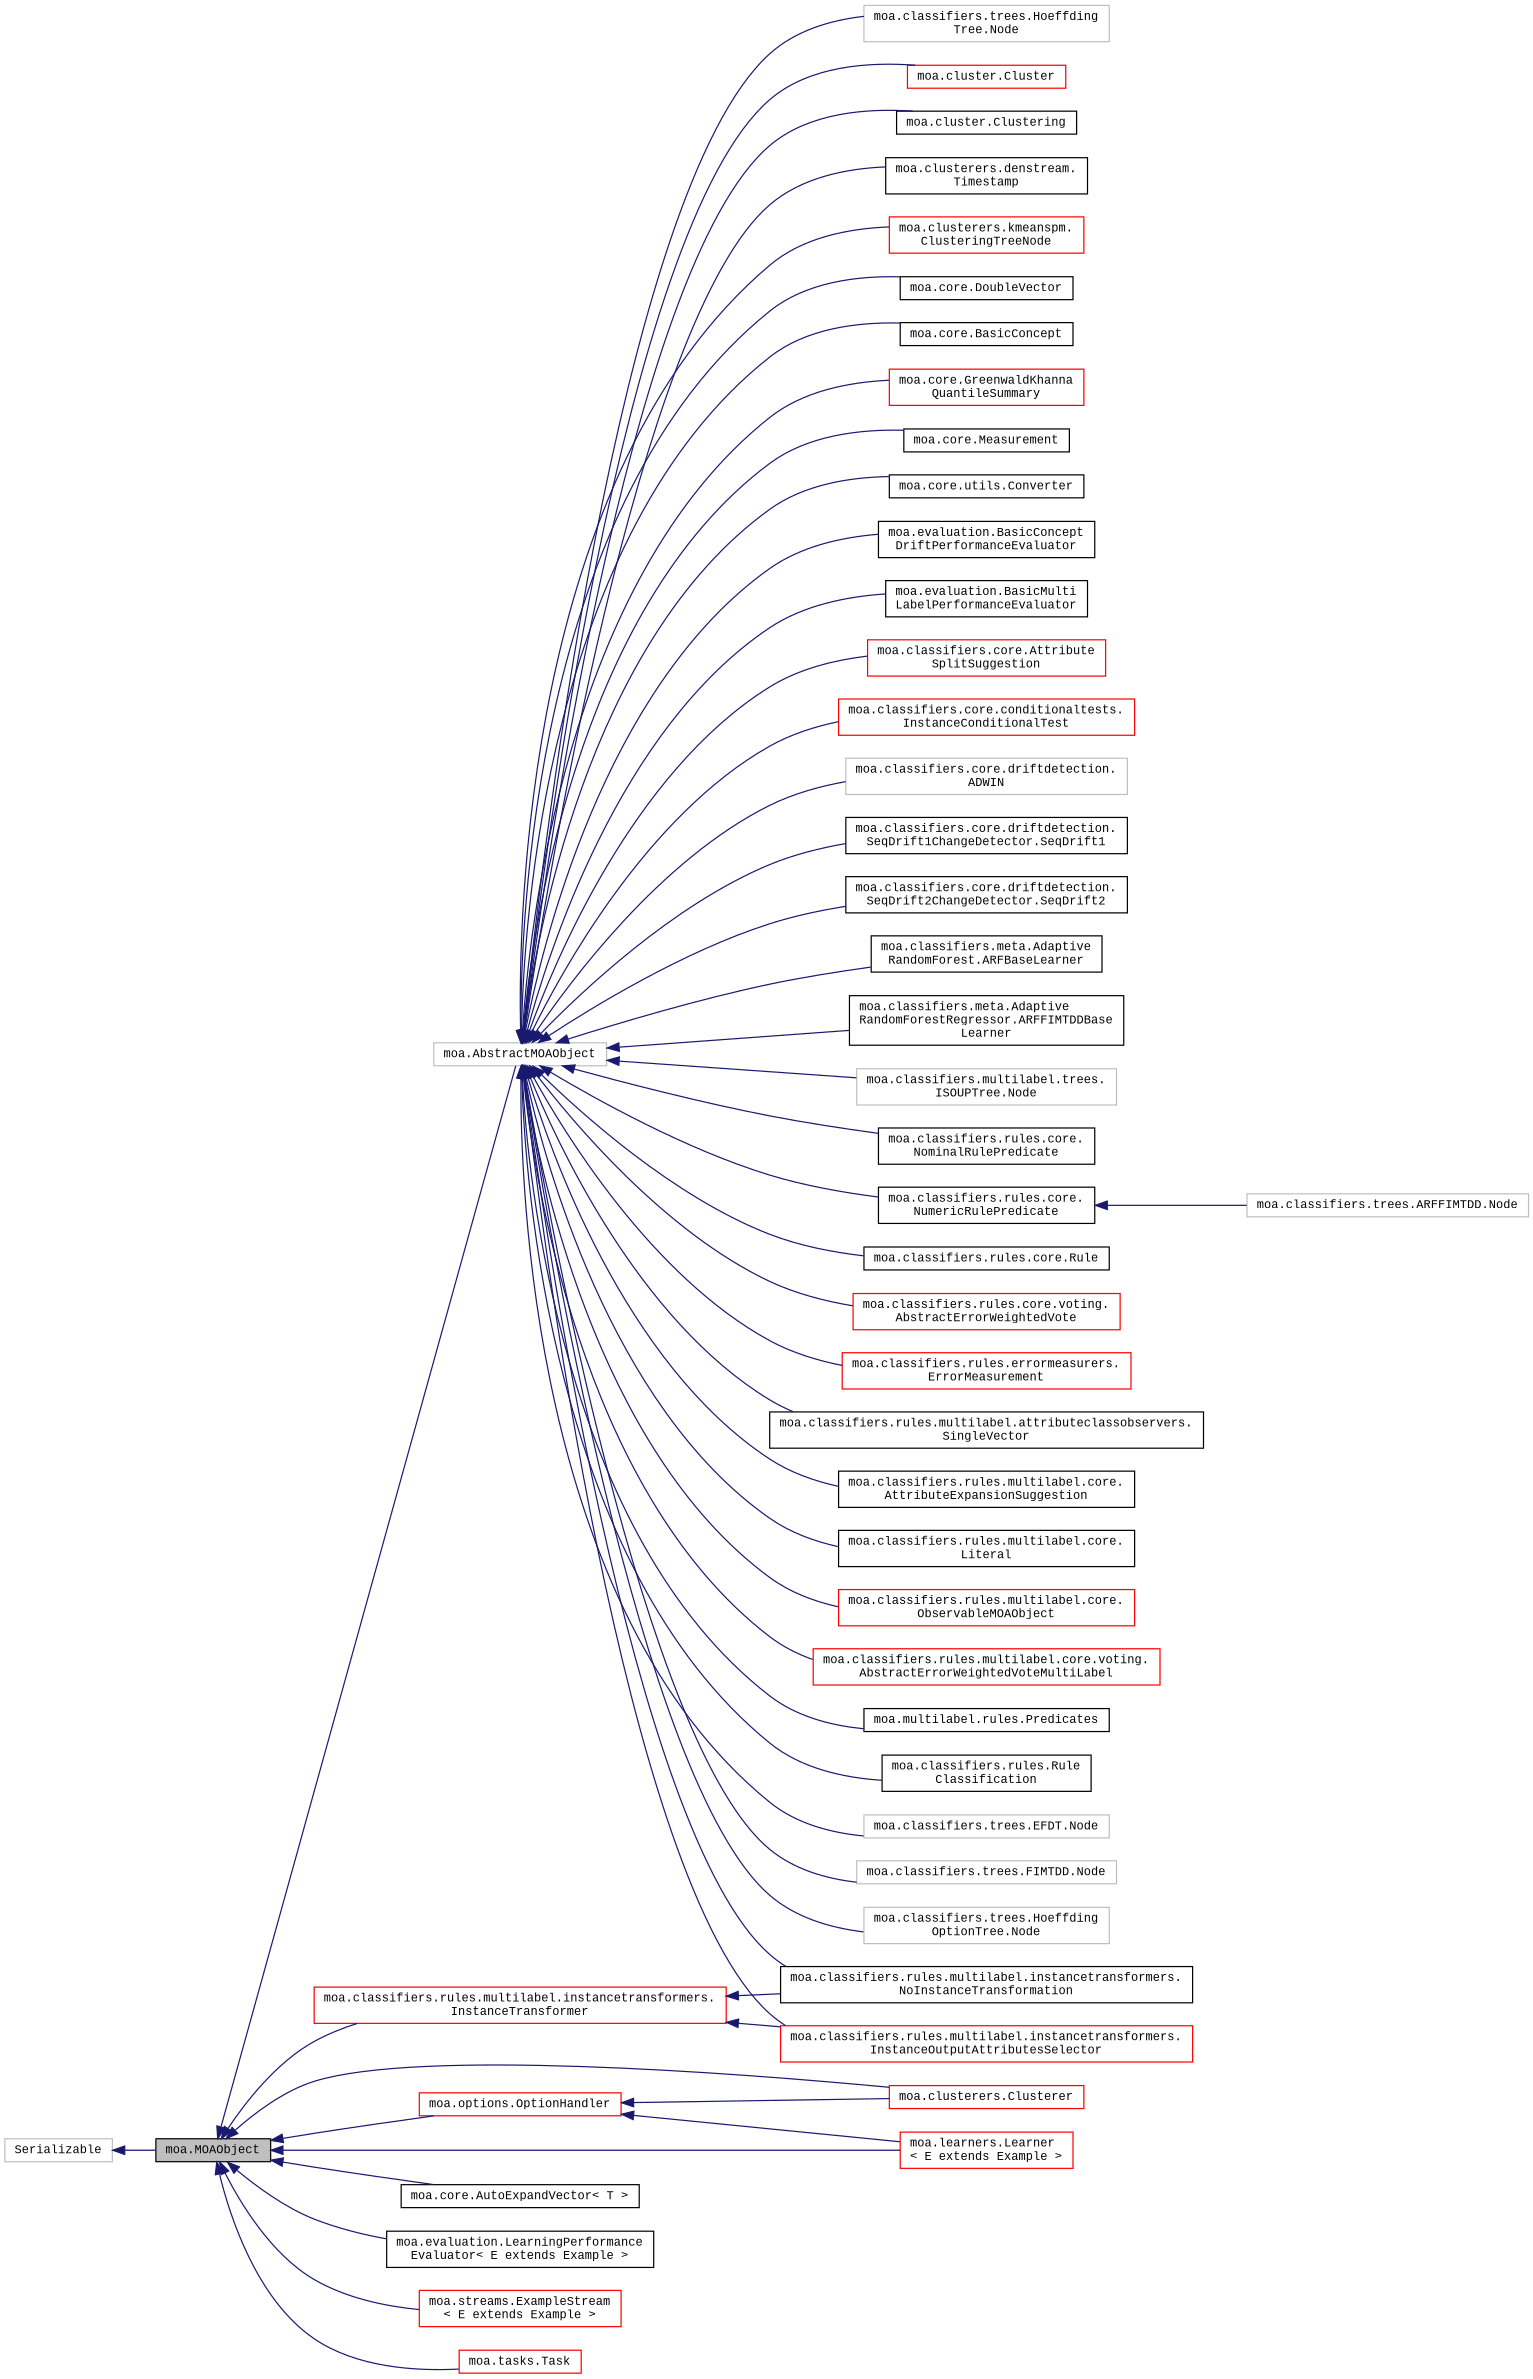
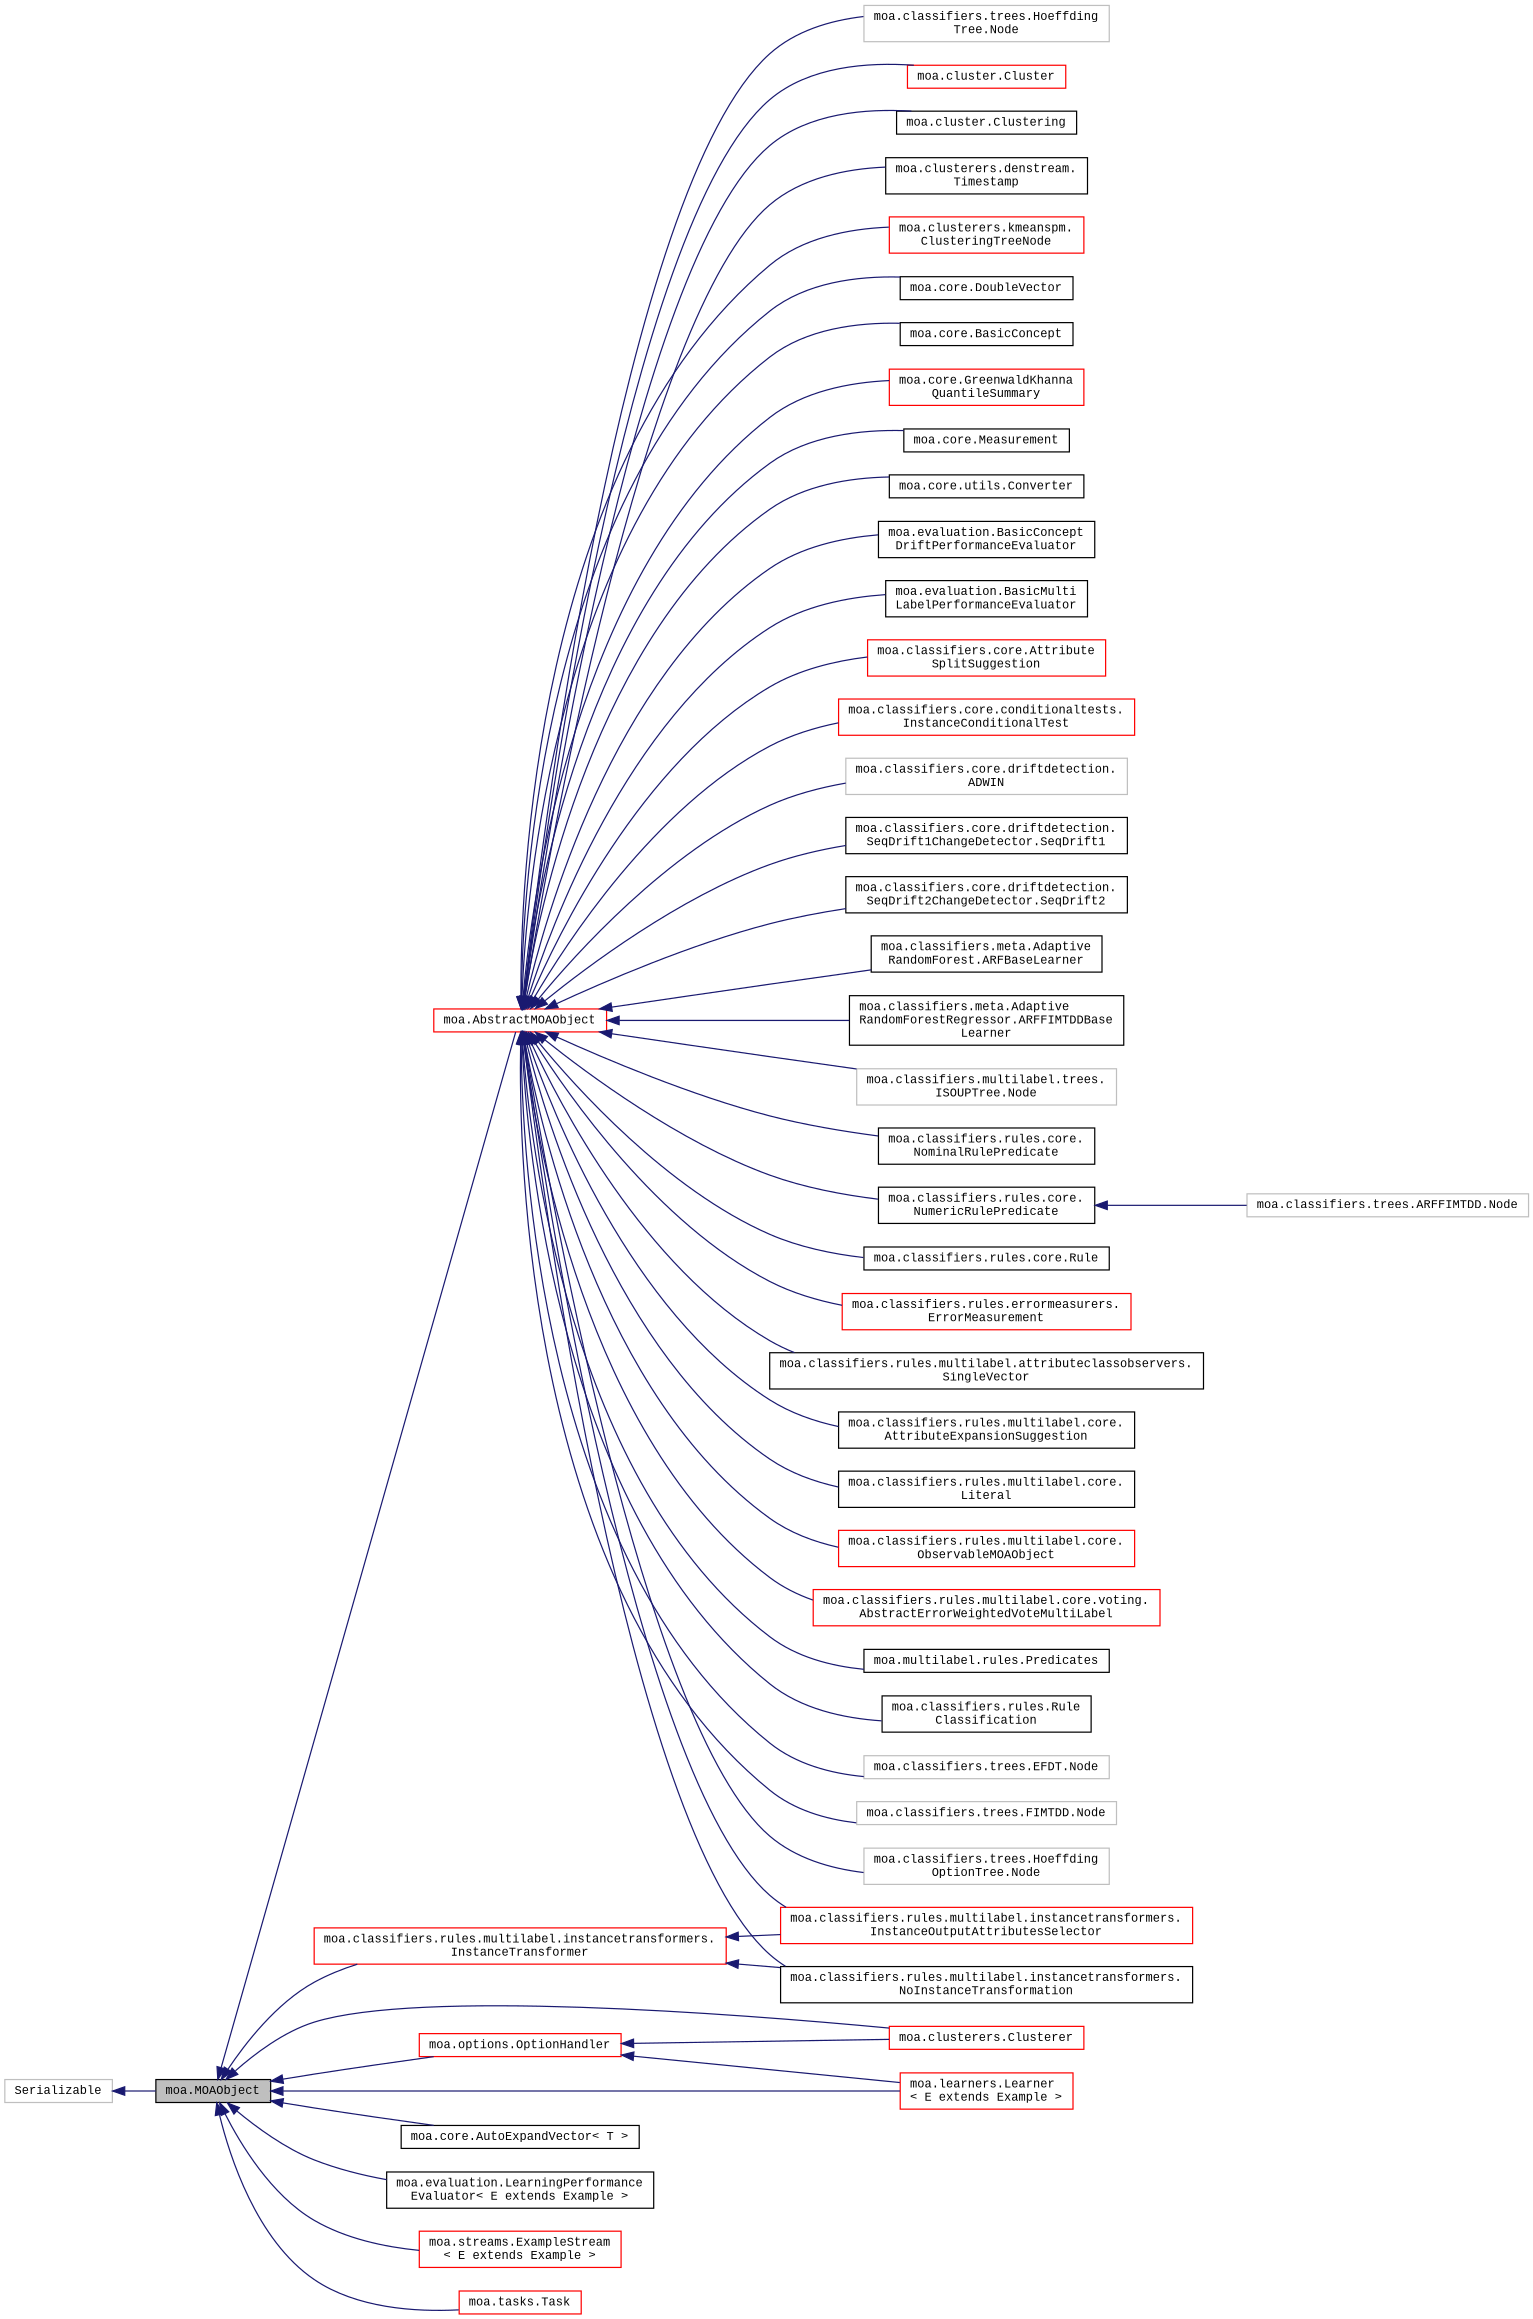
(520, 1054) -> (520, 1020)
(987, 1312) -> none
